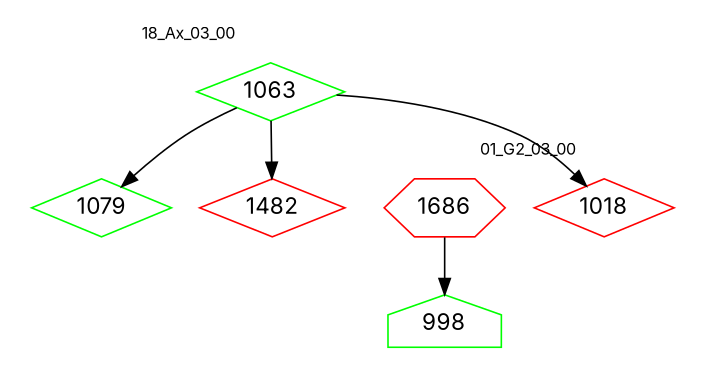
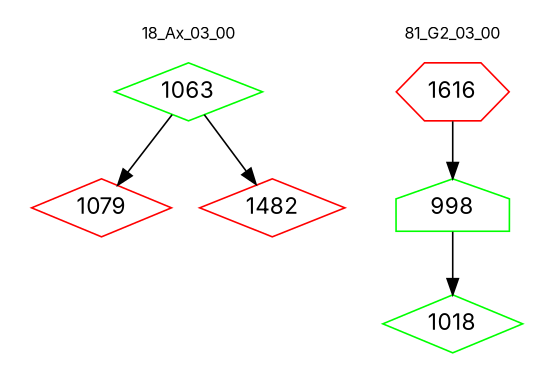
(463, 115) -> (453, 255)
(528, 151) -> (453, 35)
(102, 208) -> (102, 208)
(445, 208) -> (453, 92)
(604, 208) -> (453, 324)
